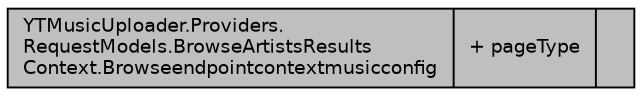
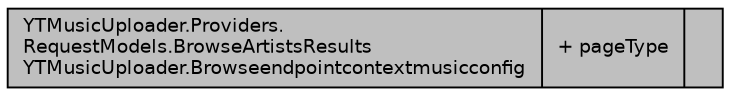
(231, 68) -> (275, 68)
